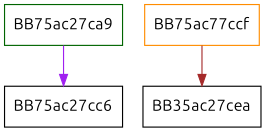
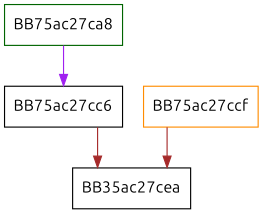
(64, 25) -> (64, 25)
(202, 25) -> (201, 107)
none -> (98, 142)
